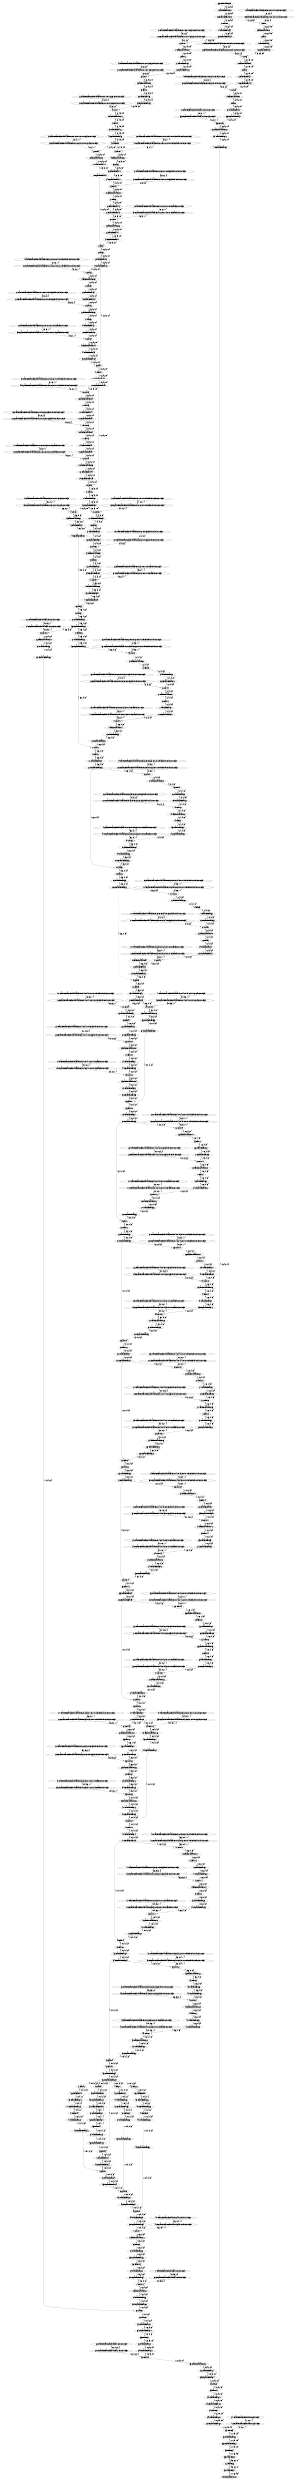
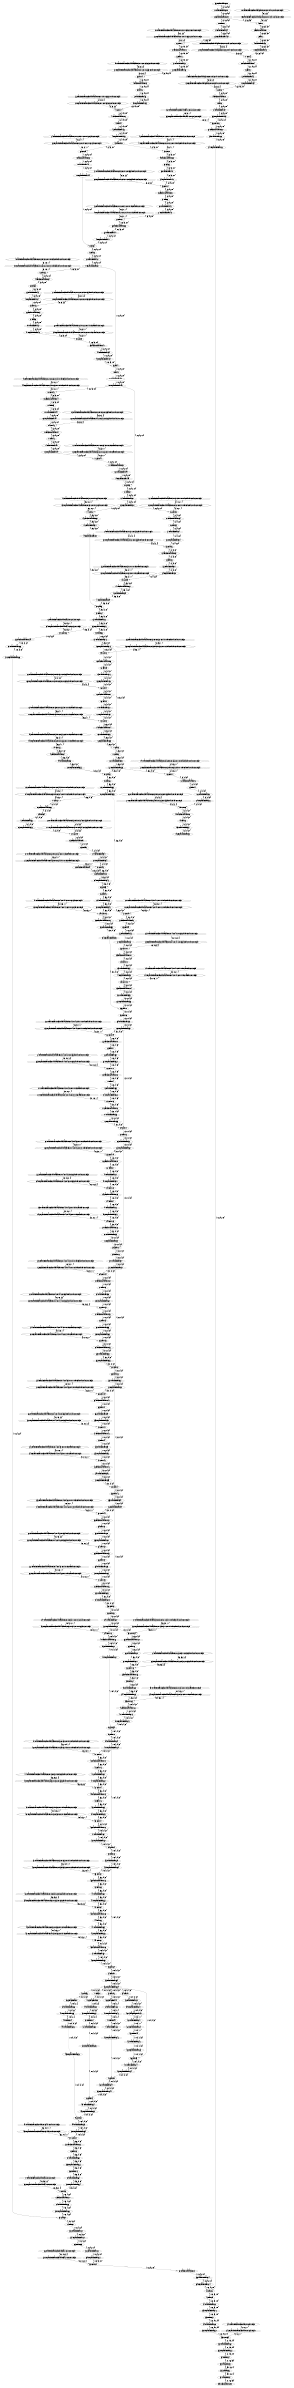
(153, 838) -> none
